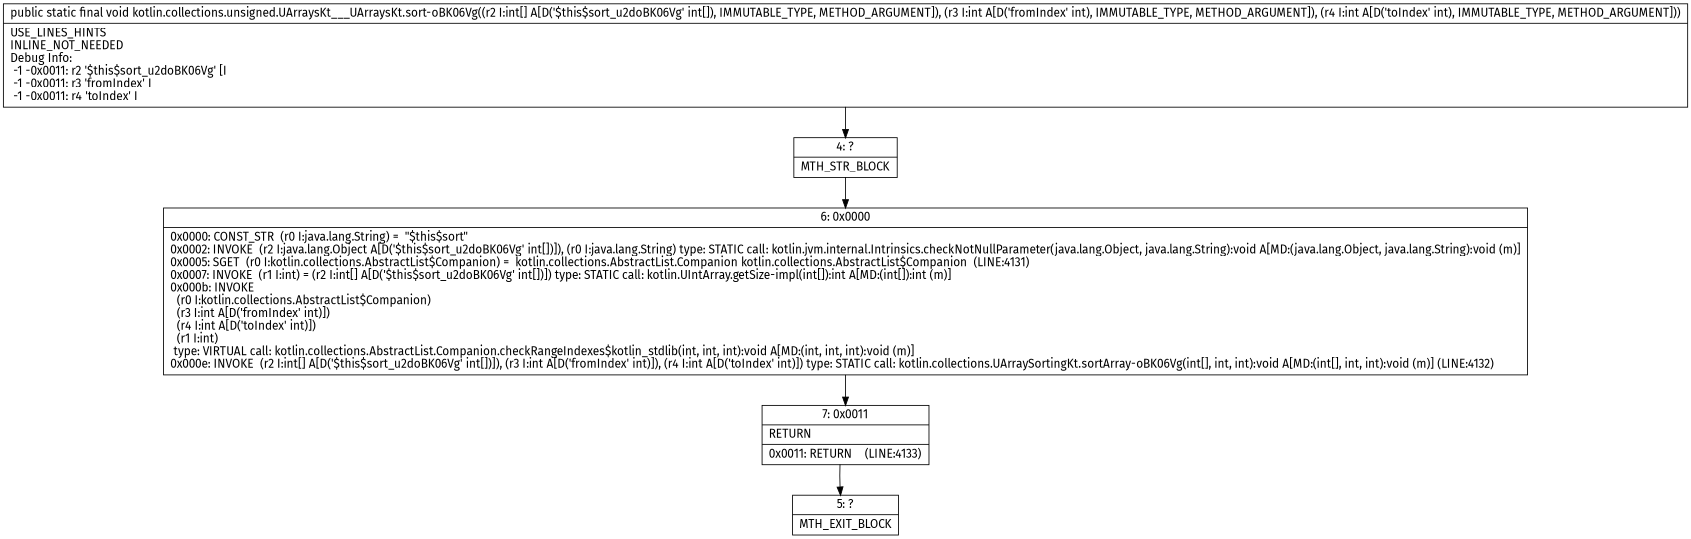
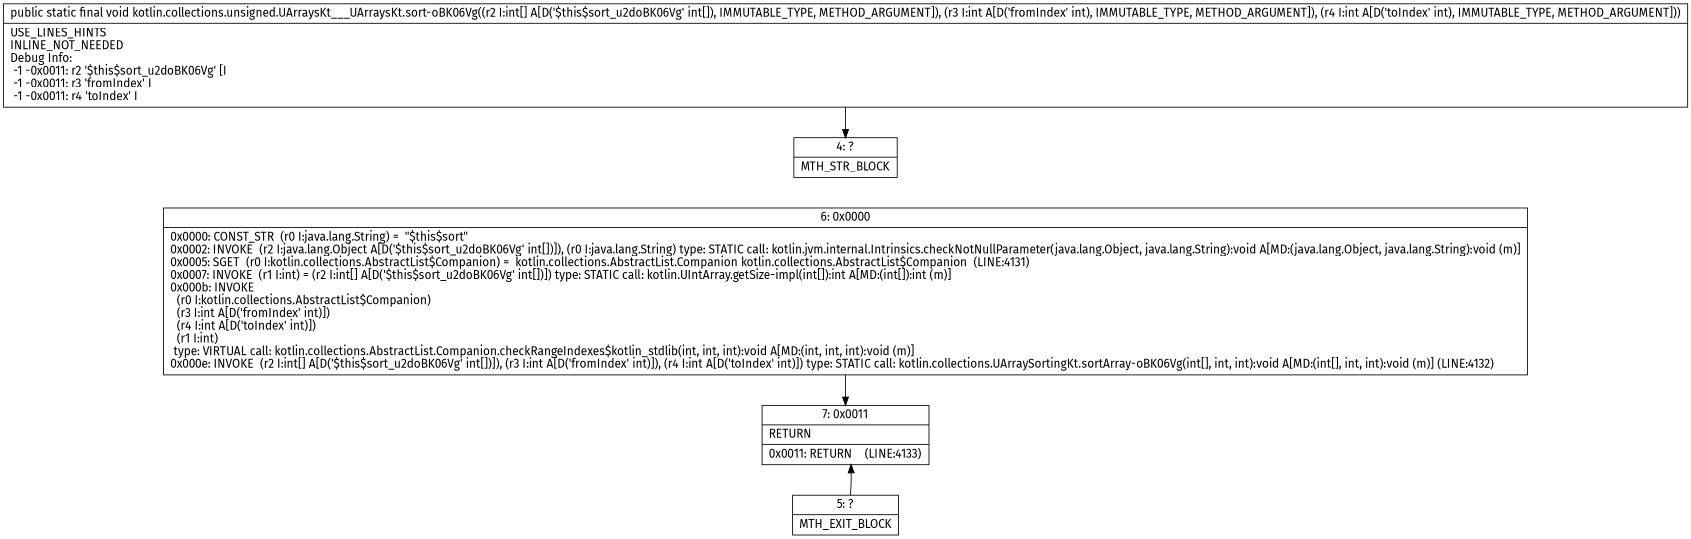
(846, 188) -> none
(840, 476) -> (851, 484)
